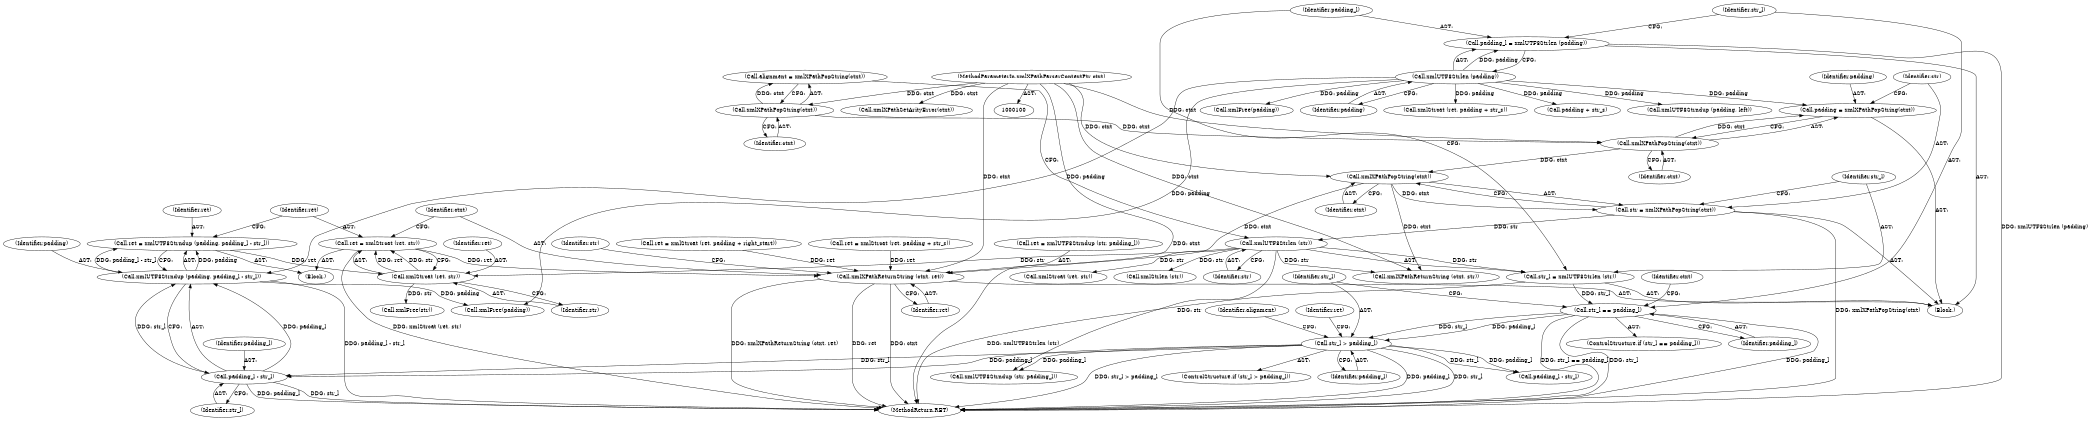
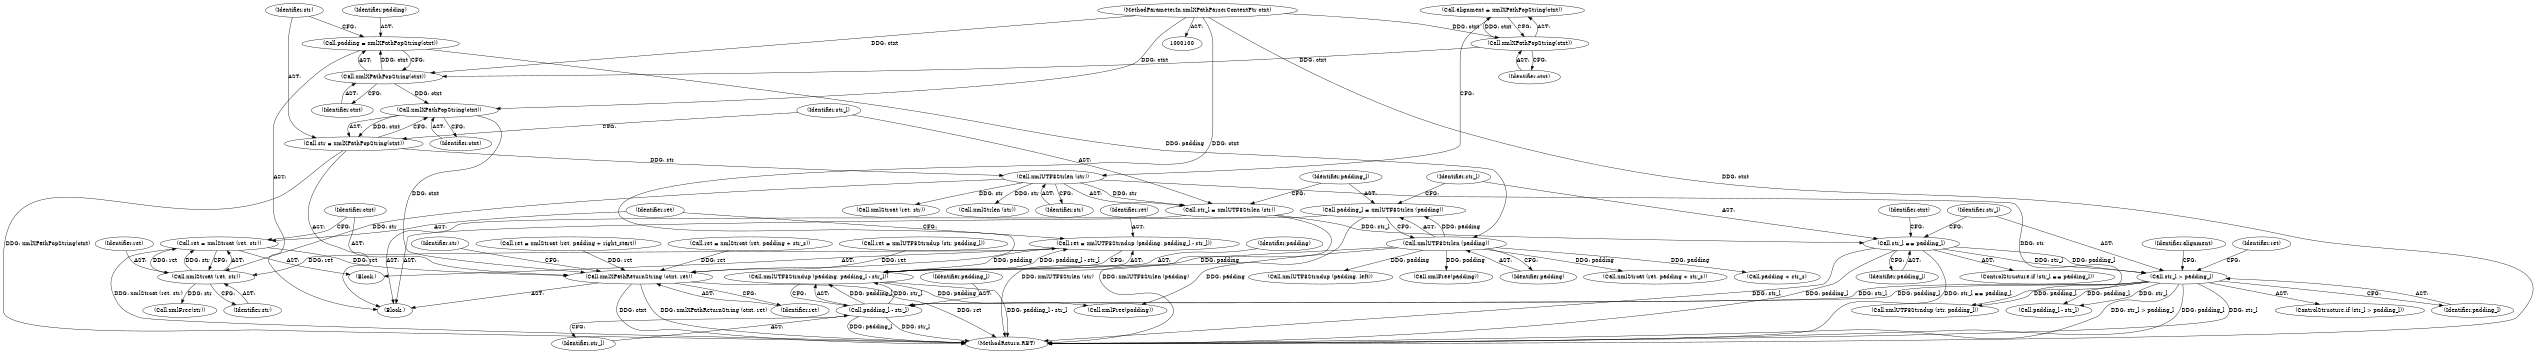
(1655, 92) -> (1000, 126)
(907, 110) -> none
(1066, 260) -> (894, 260)
(1426, 277) -> none
